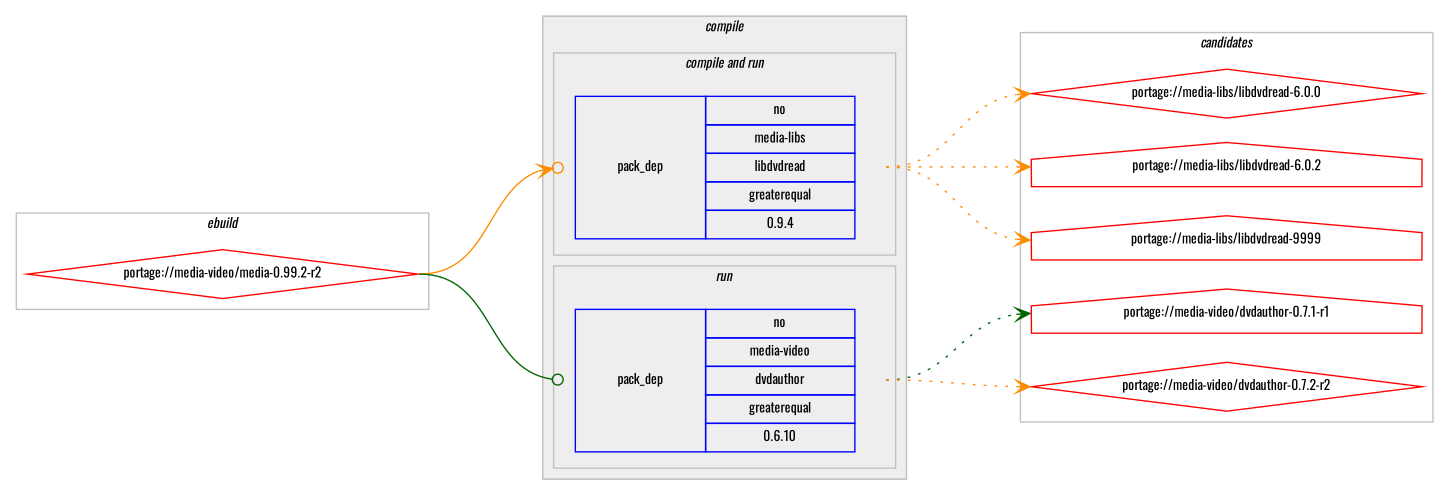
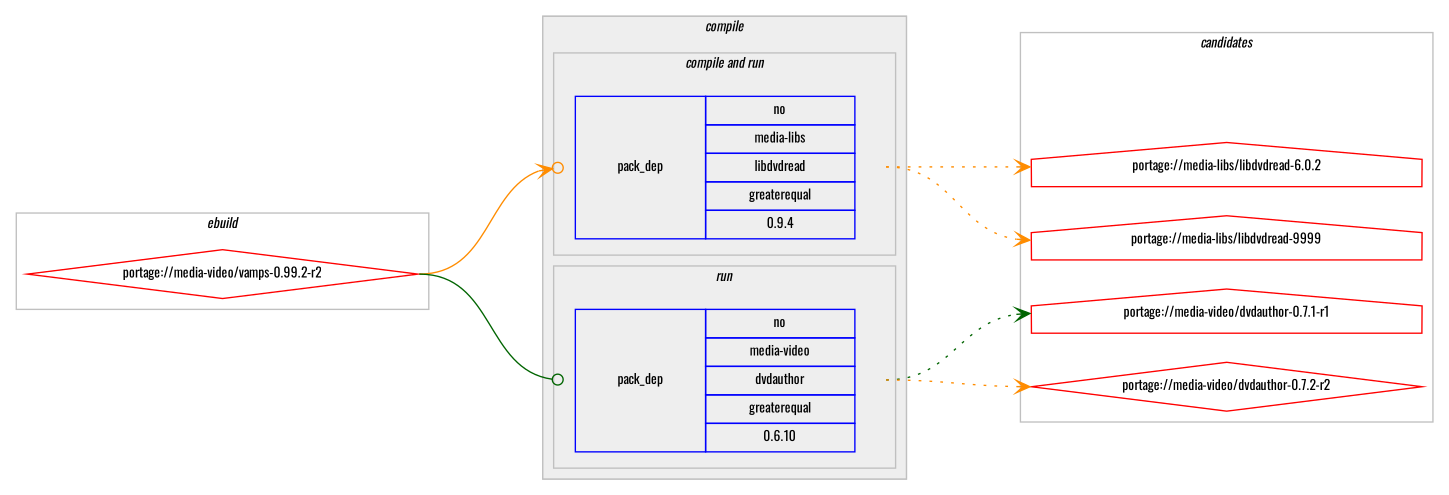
(1227, 94) -> none
(223, 274) -> (223, 274)
